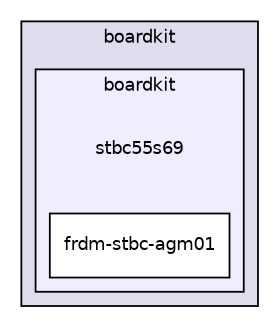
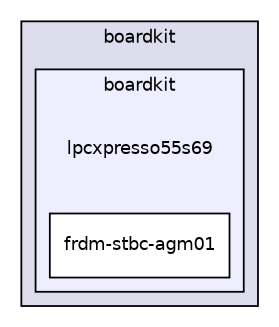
(140, 149) -> (140, 149)
